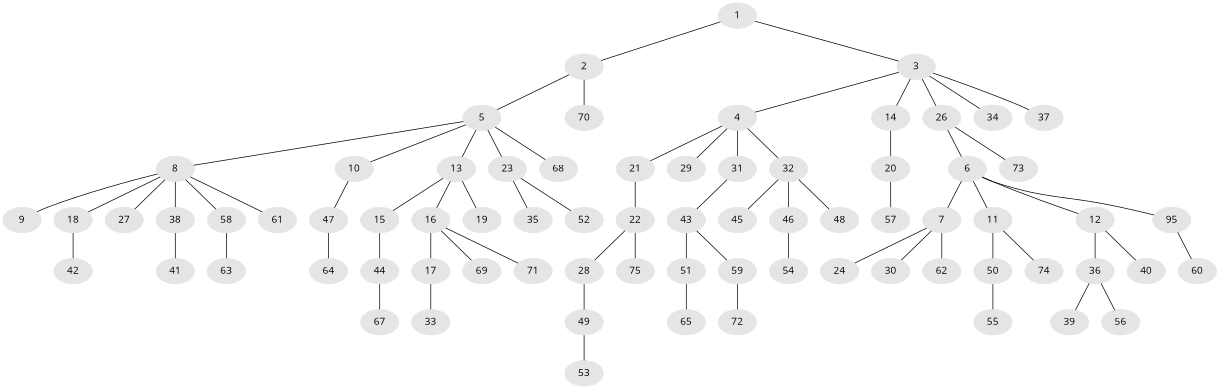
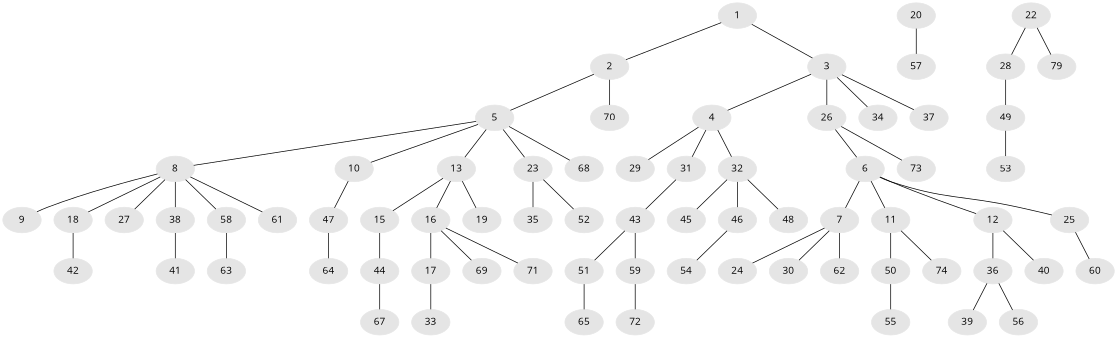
(891, 118) -> none
(635, 169) -> none
(1172, 220) -> (1070, 220)
(635, 271) -> (1057, 67)
